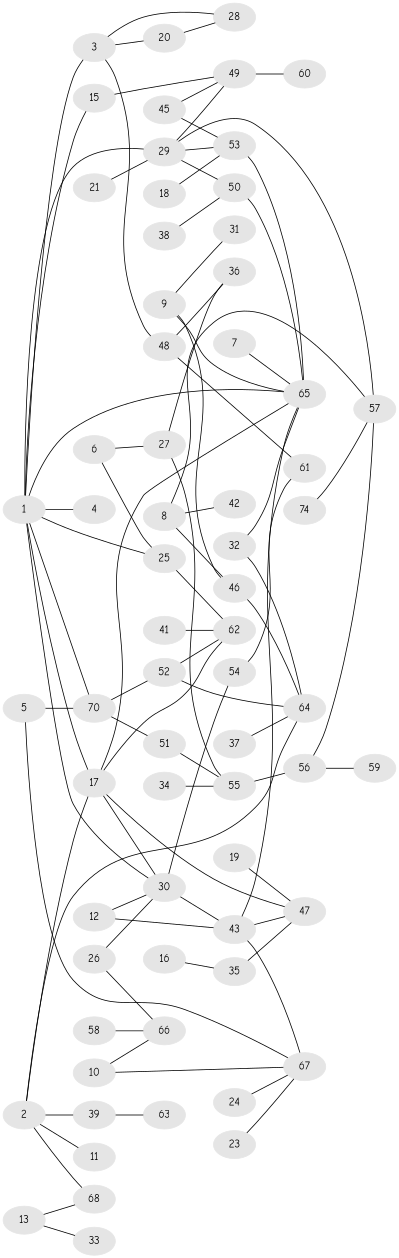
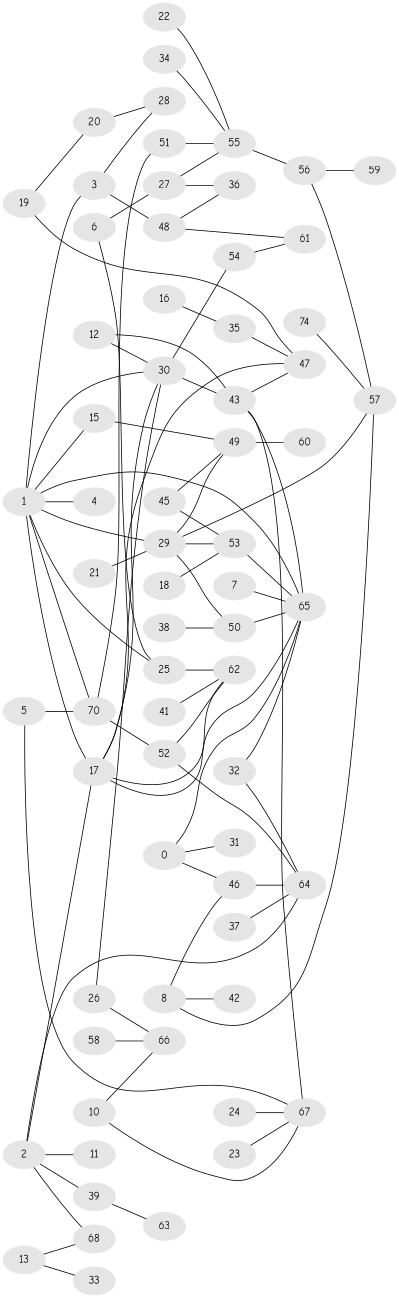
none -> (164, 17)
(129, 43) -> (59, 163)
(164, 305) -> (164, 856)
